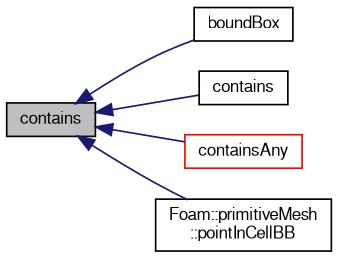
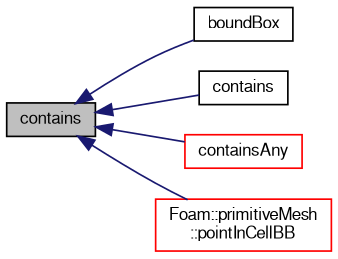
(244, 225) -> (244, 225)
